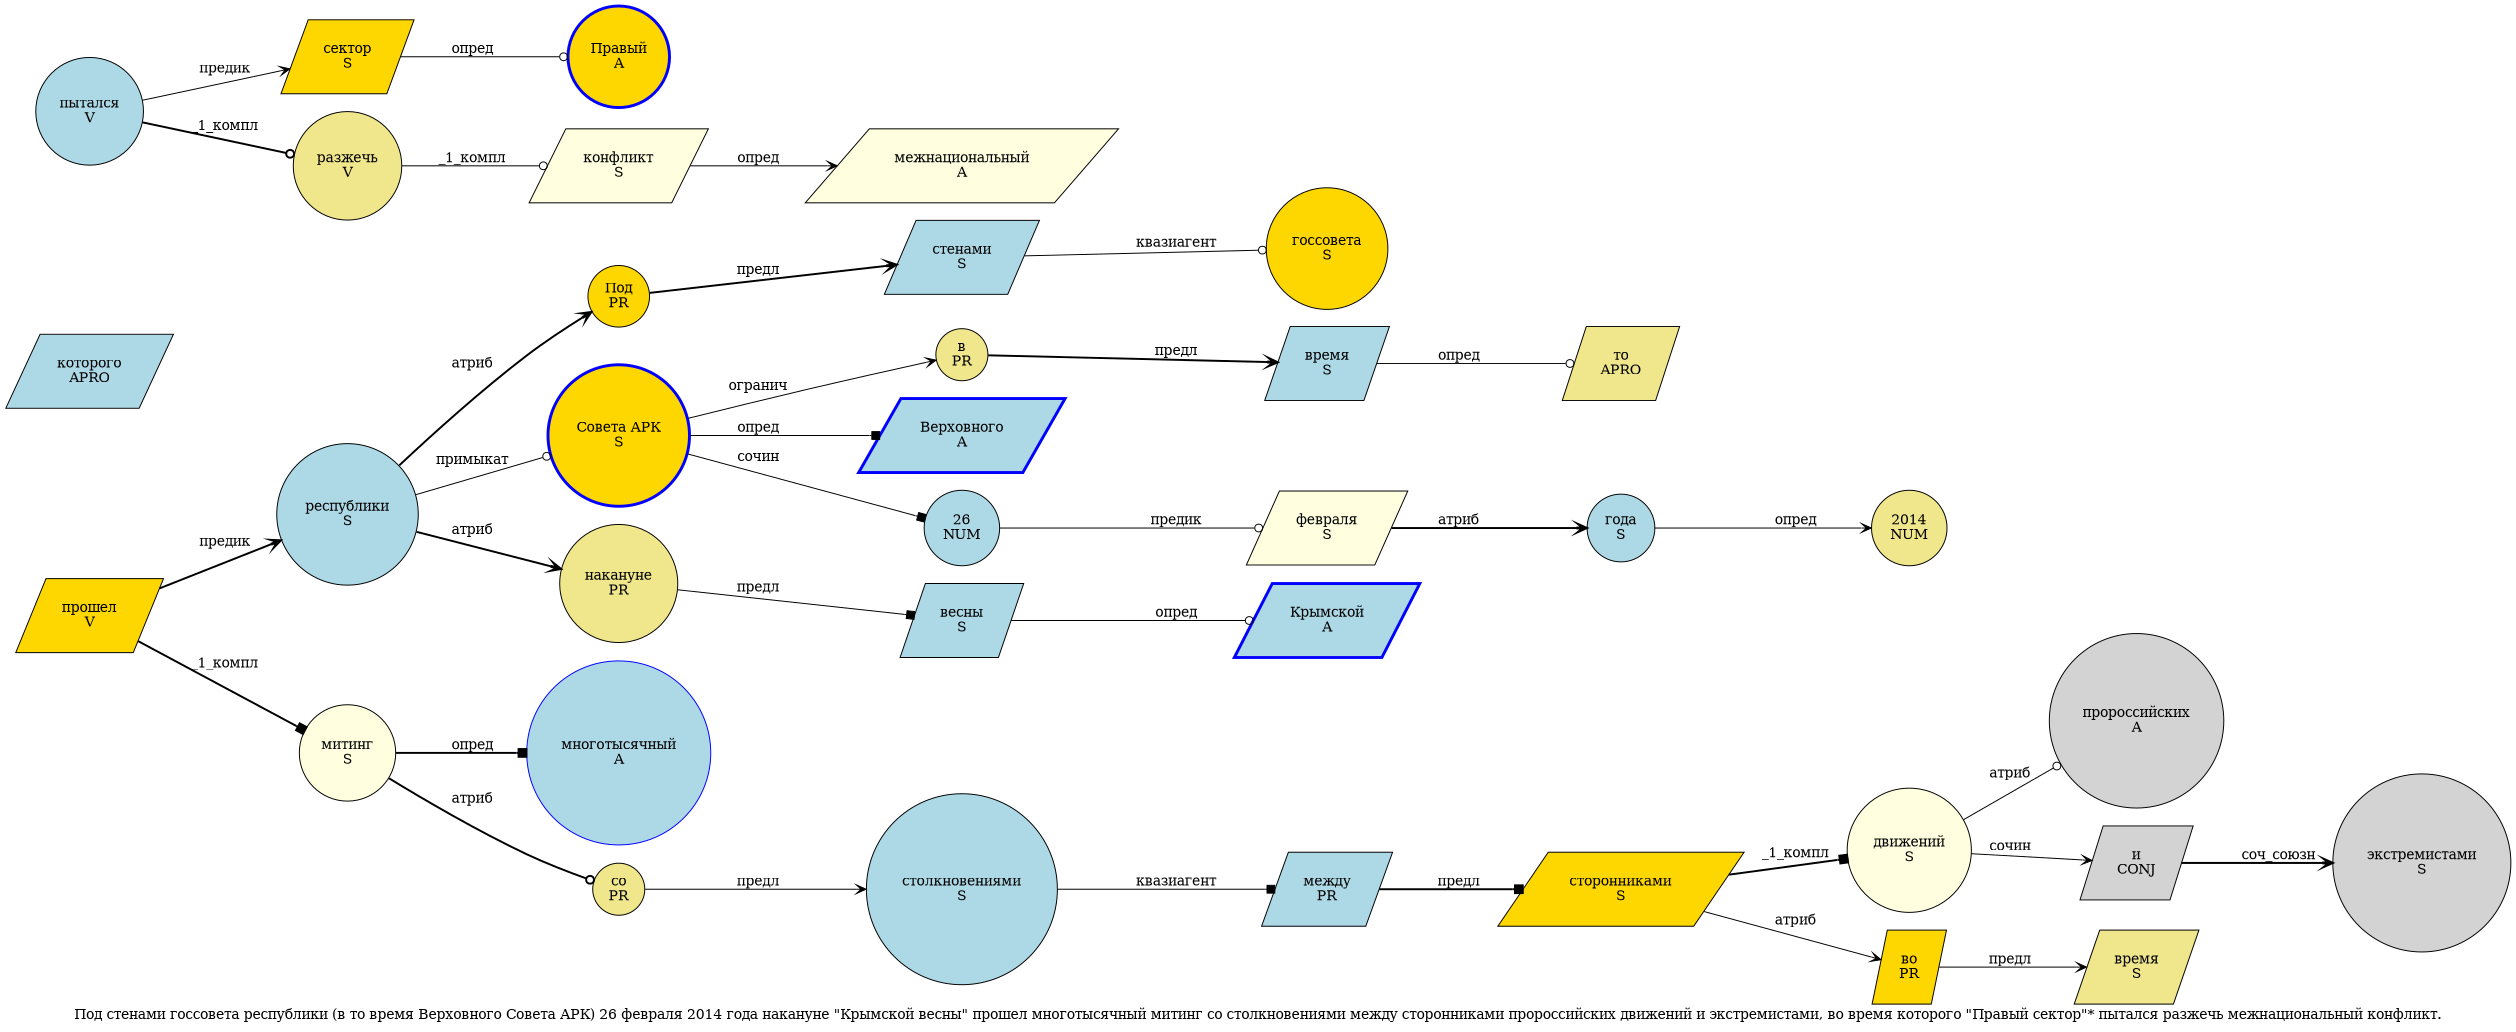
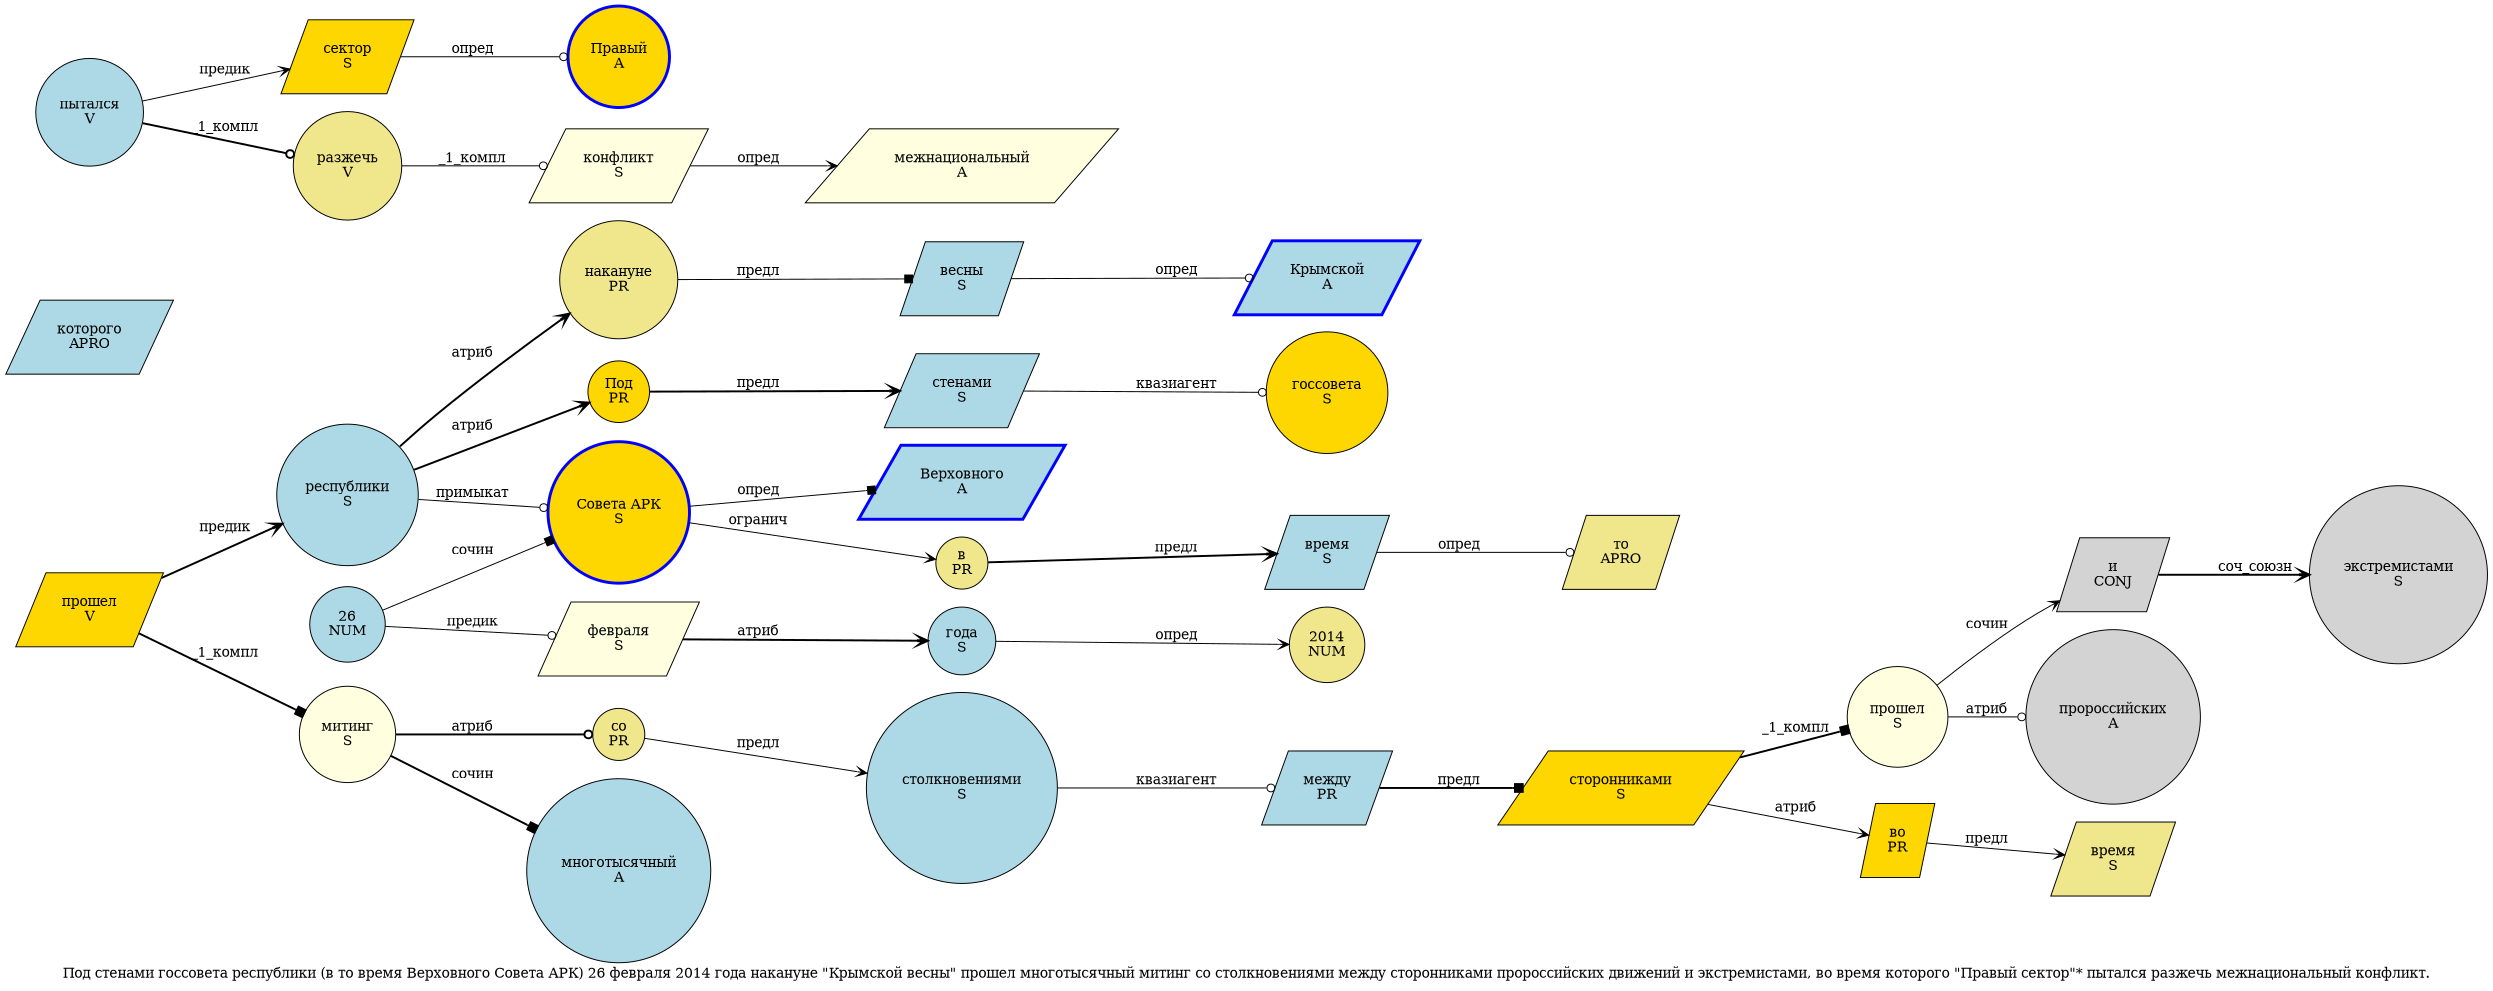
(802, 485) -> (463, 577)
(472, 746) -> (472, 775)
(619, 753) -> (619, 871)
(1909, 850) -> (1898, 717)
(1161, 889) -> (1162, 788)
